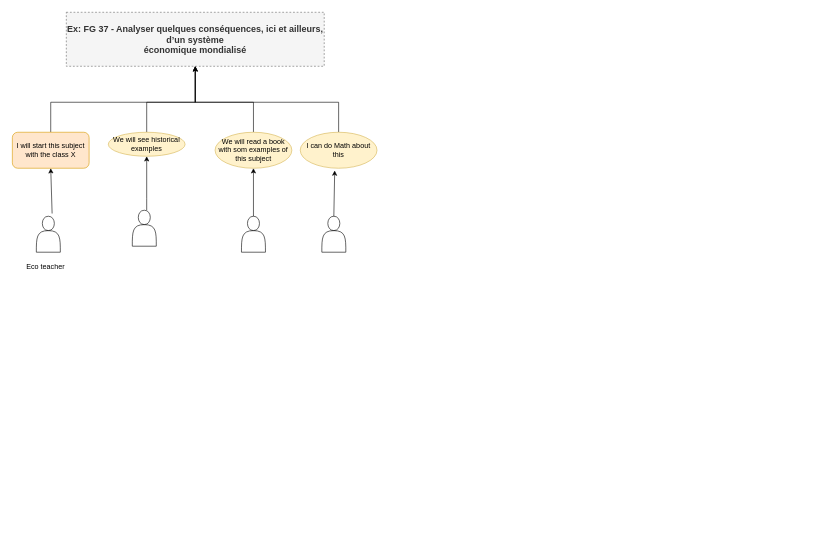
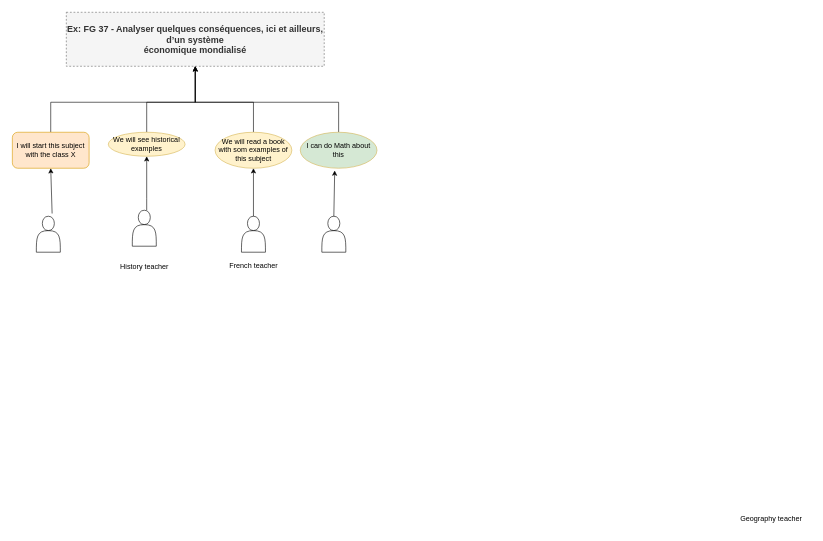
(339, 150) -> (339, 150)
none -> (254, 266)
(45, 267) -> none
none -> (144, 267)
none -> (771, 519)
